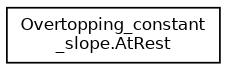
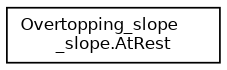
(113, 35) -> (113, 35)
